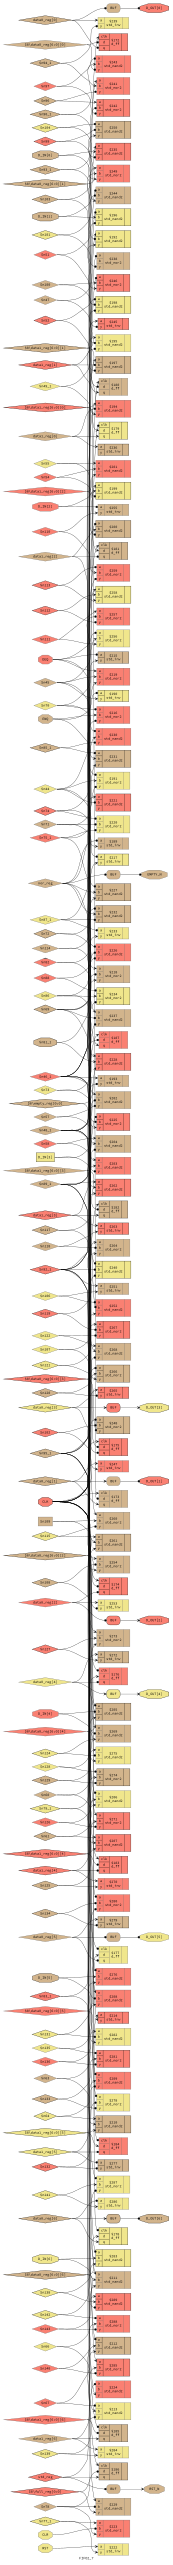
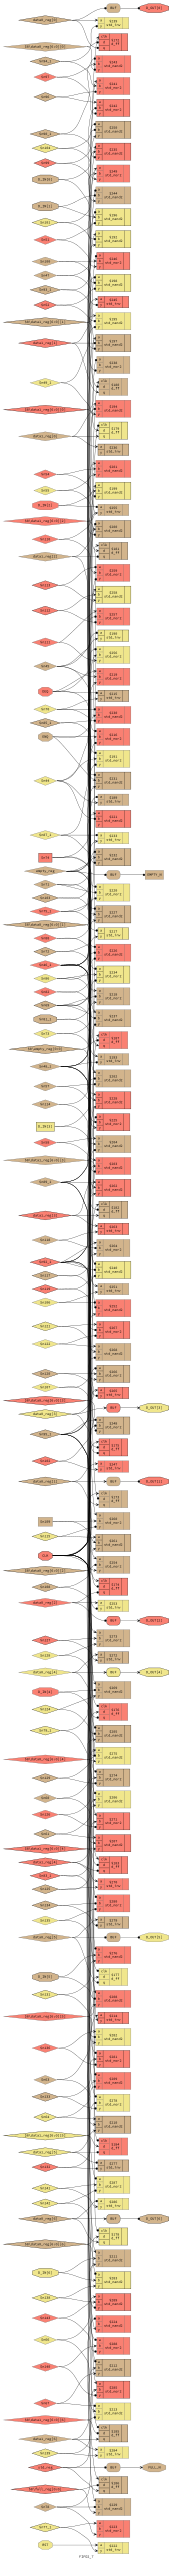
(45, 811) -> (45, 858)
(154, 874) -> (154, 875)
(45, 883) -> (45, 871)
(154, 2489) -> (154, 2467)
(45, 2535) -> none
